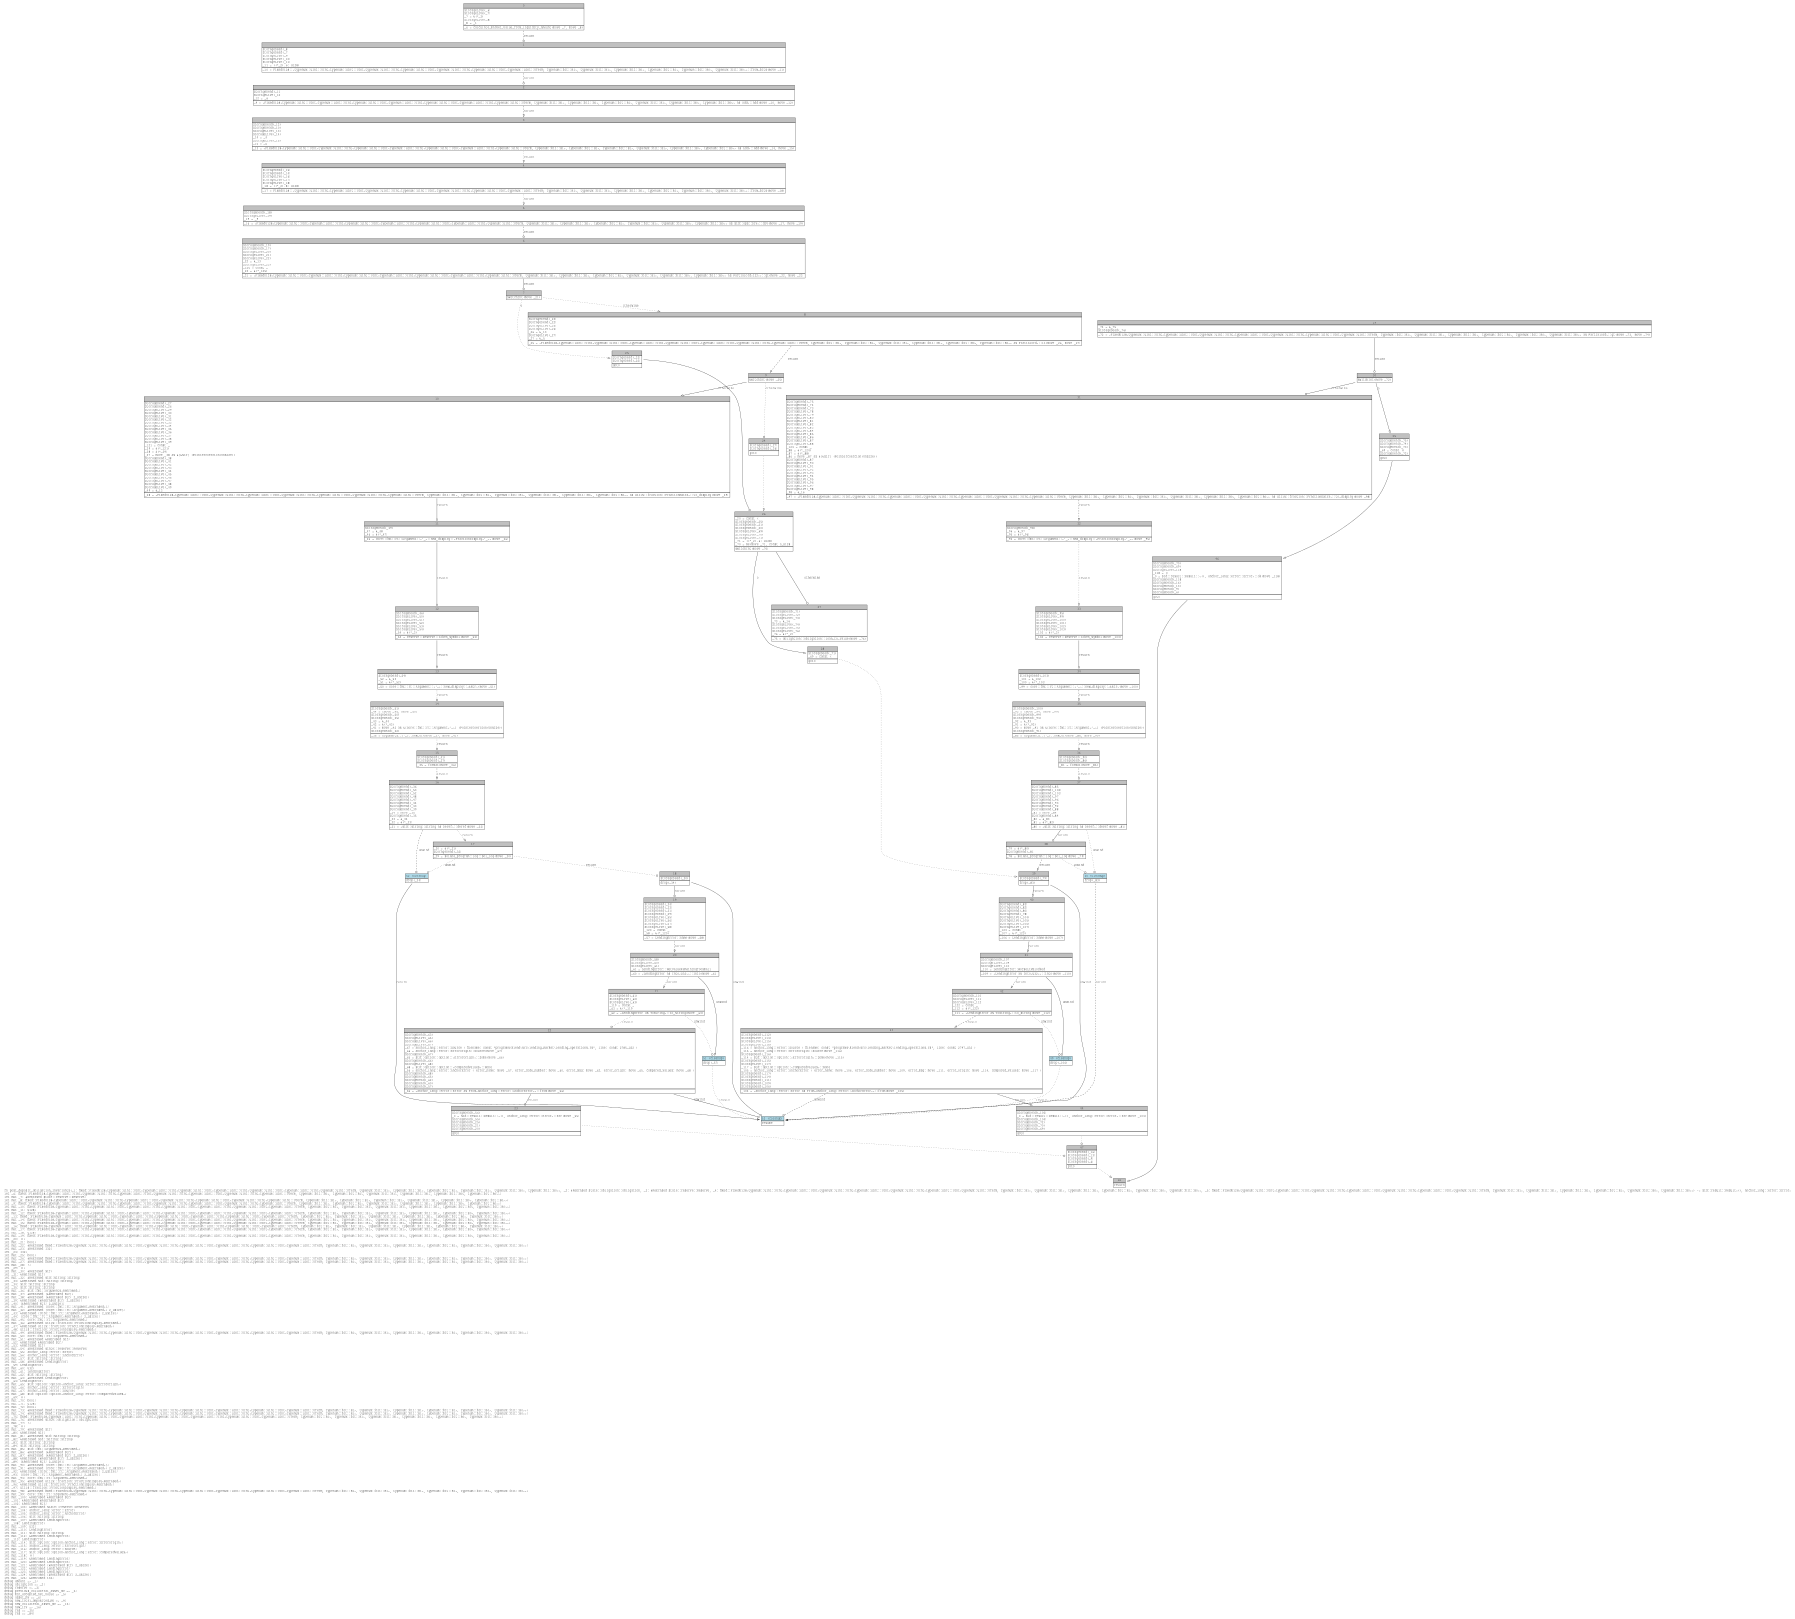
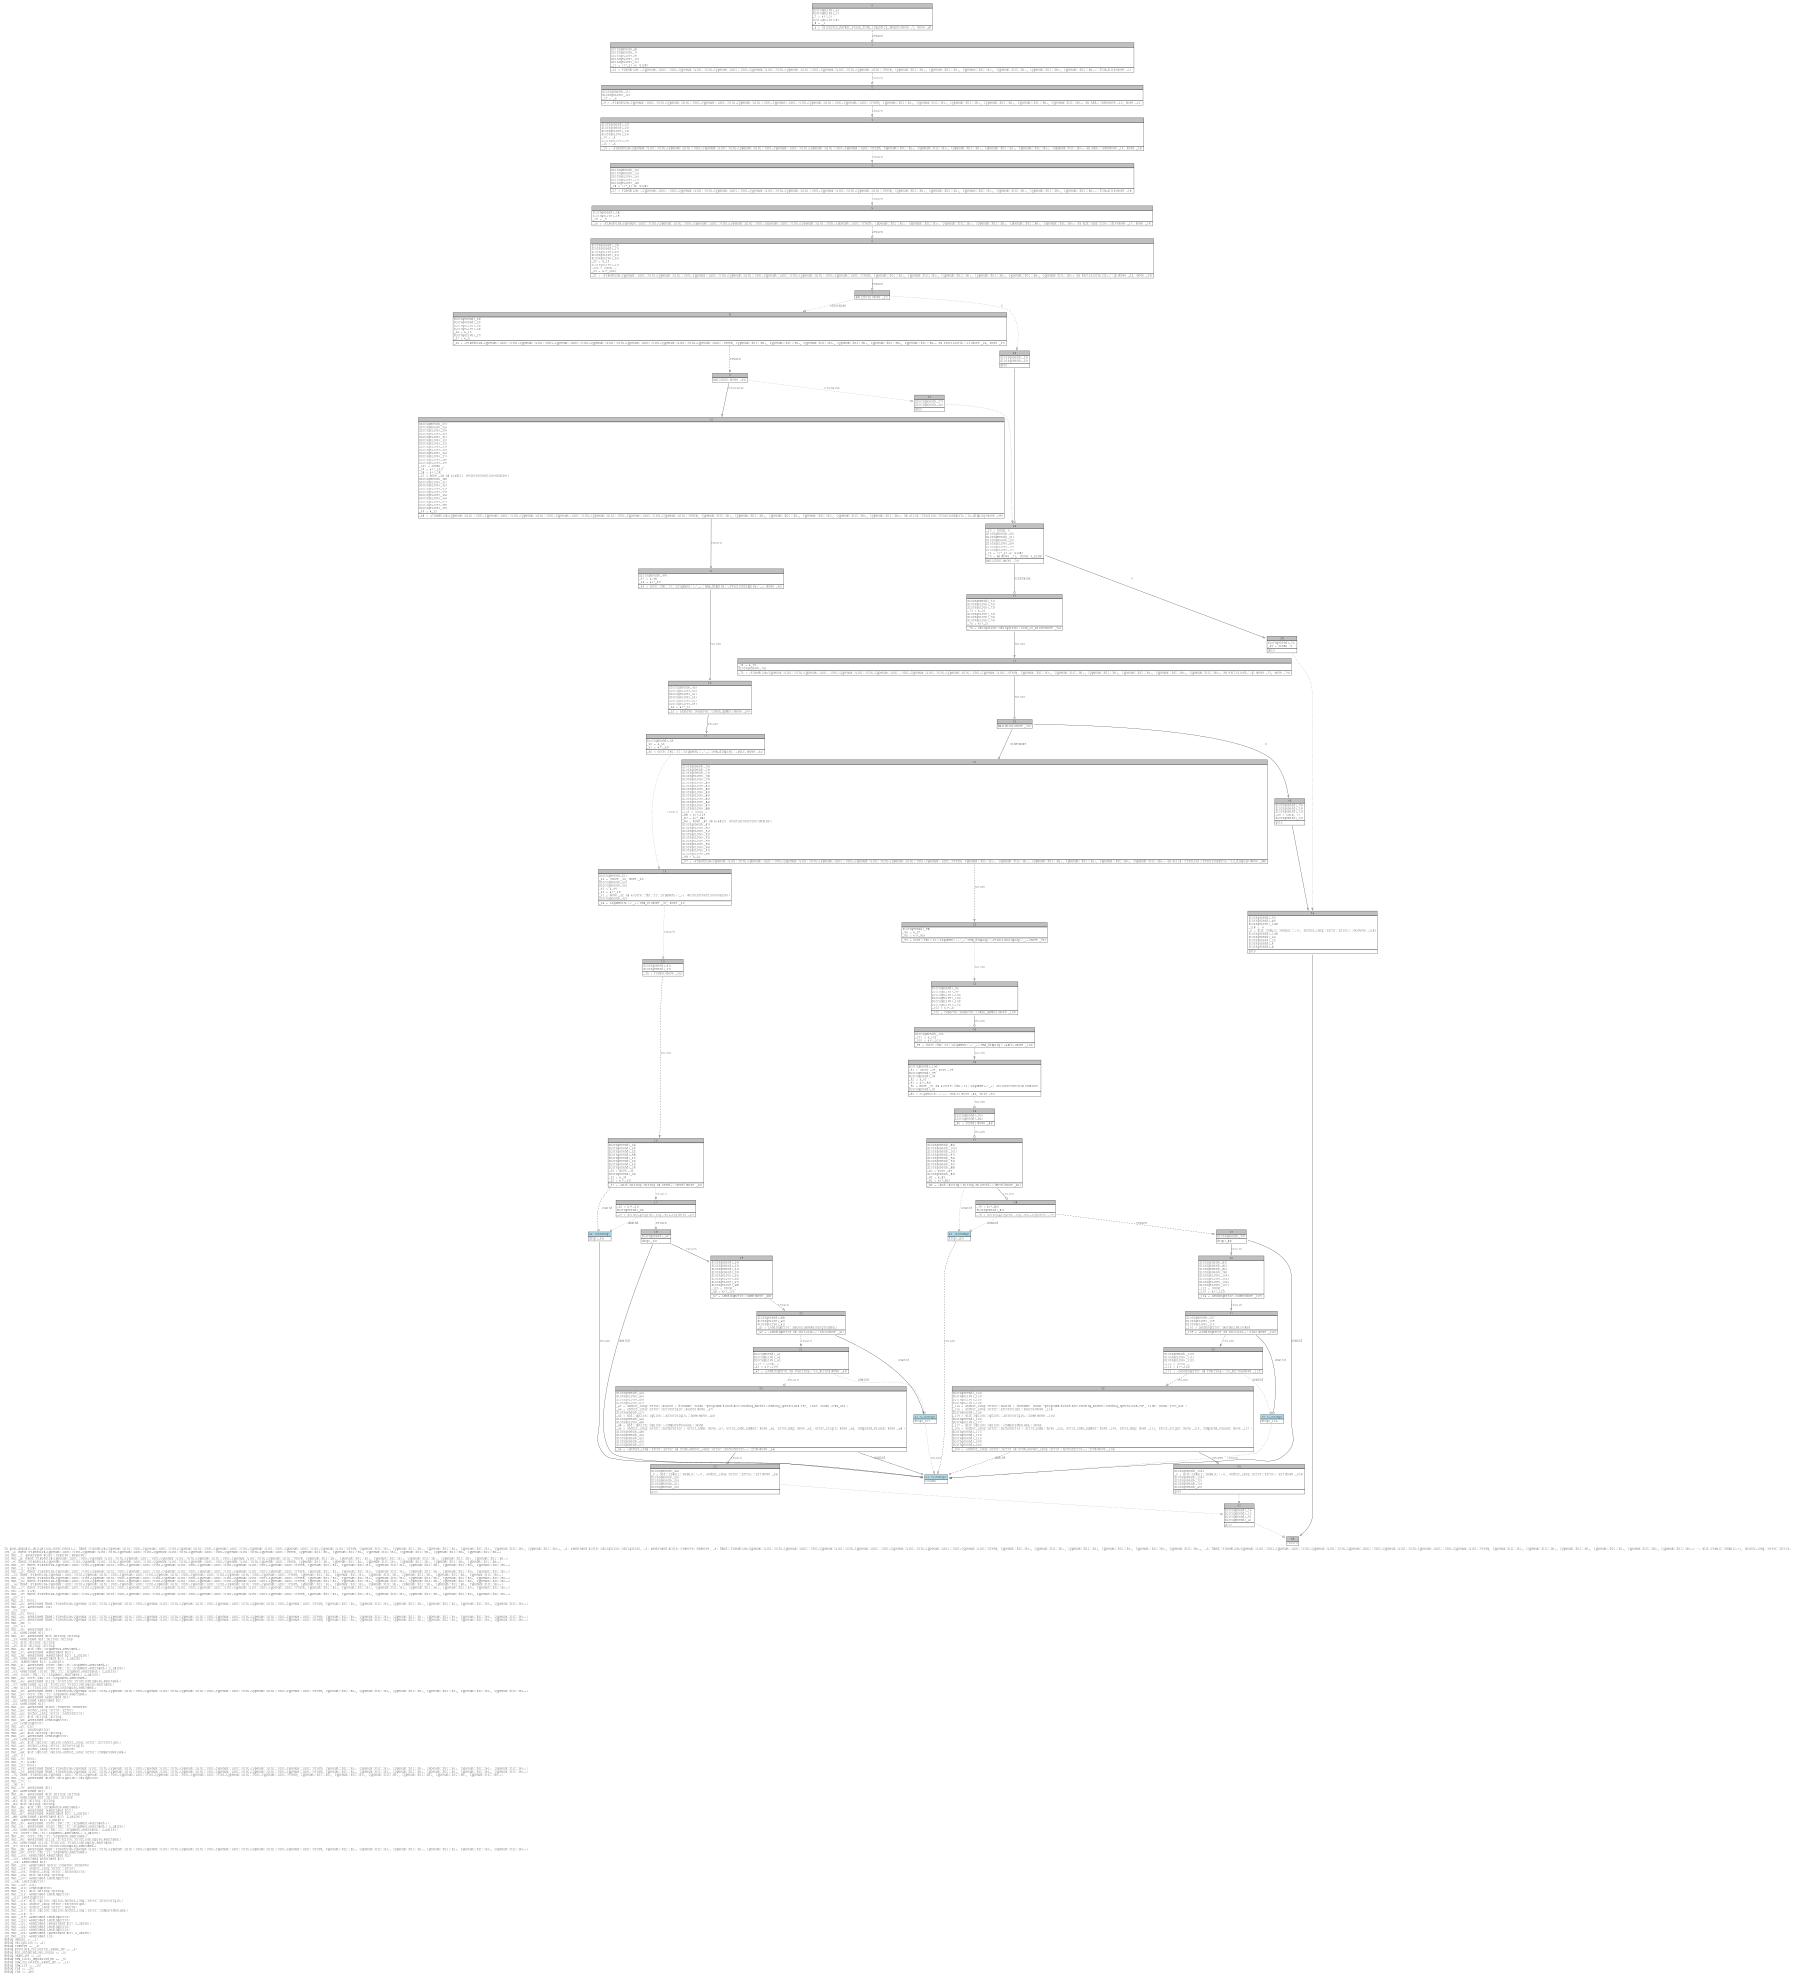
none -> (1014, 643)
(881, 812) -> (1312, 778)
